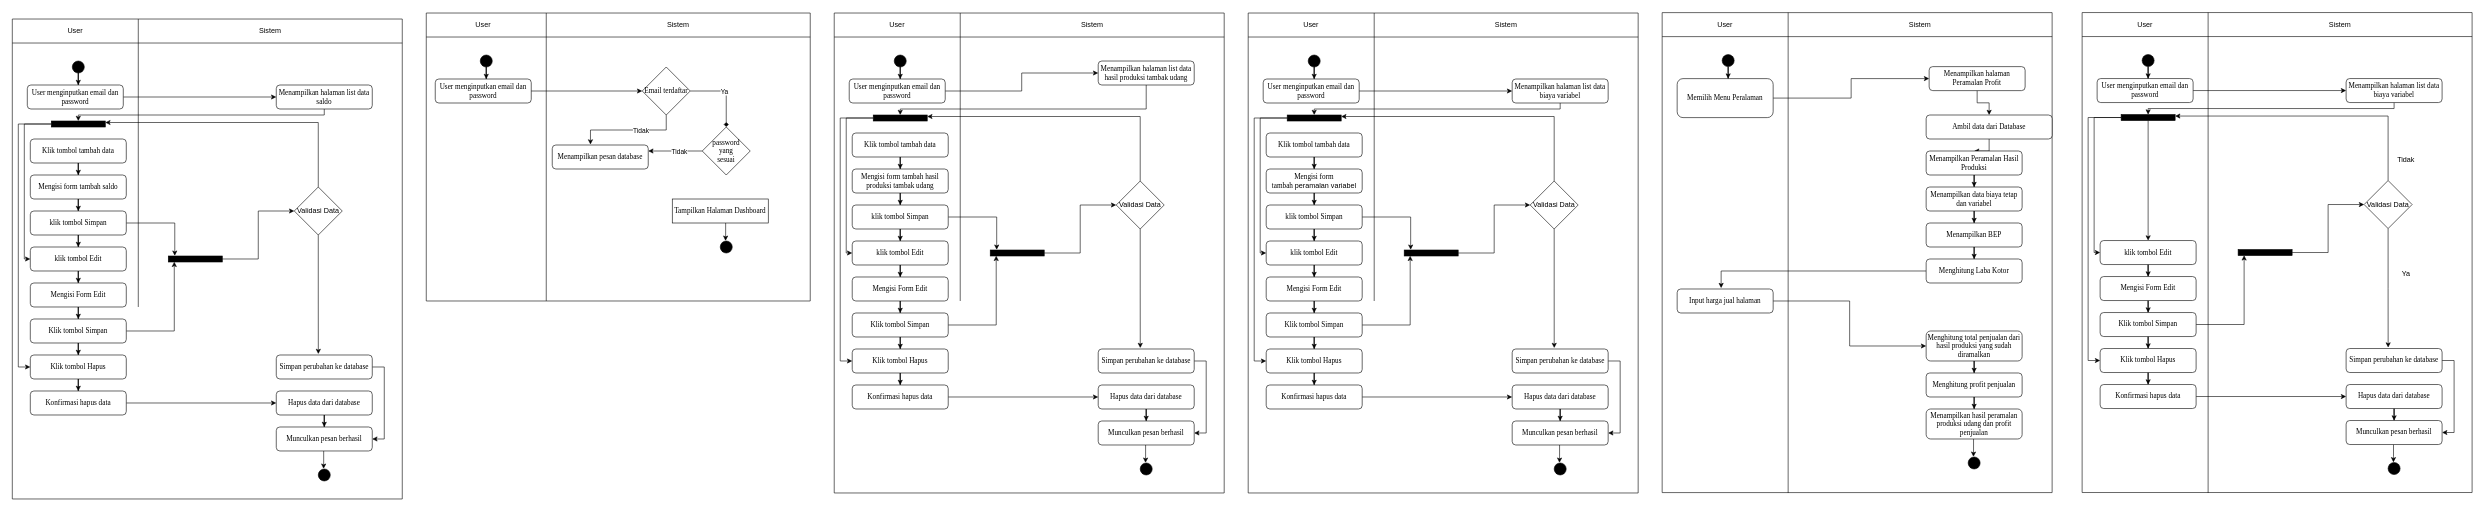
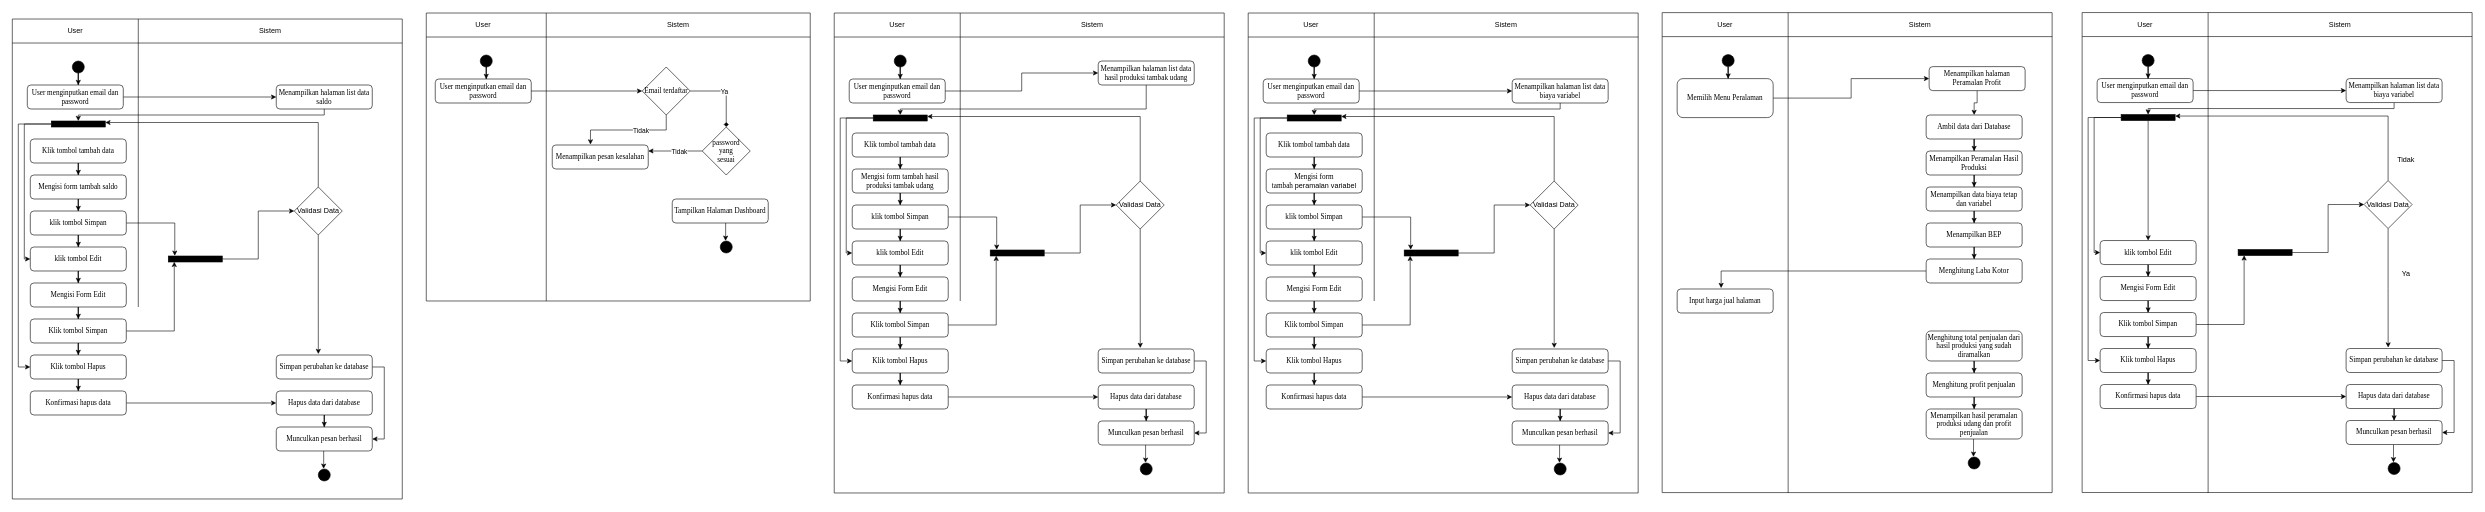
(1989, 127) -> (1974, 127)
(600, 157) -> (600, 157)
(720, 211) -> (720, 211)
(1850, 322) -> none
